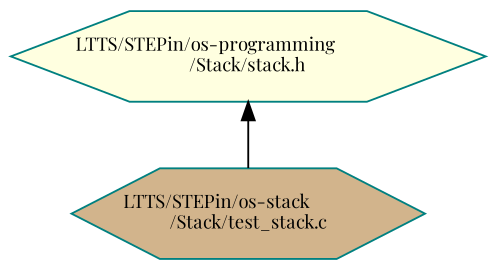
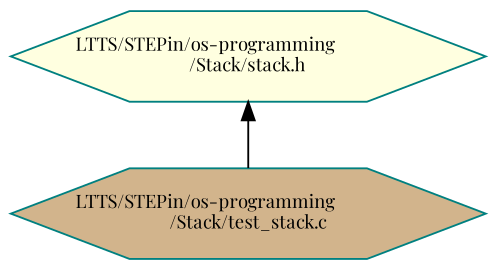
(248, 214) -> (248, 214)
